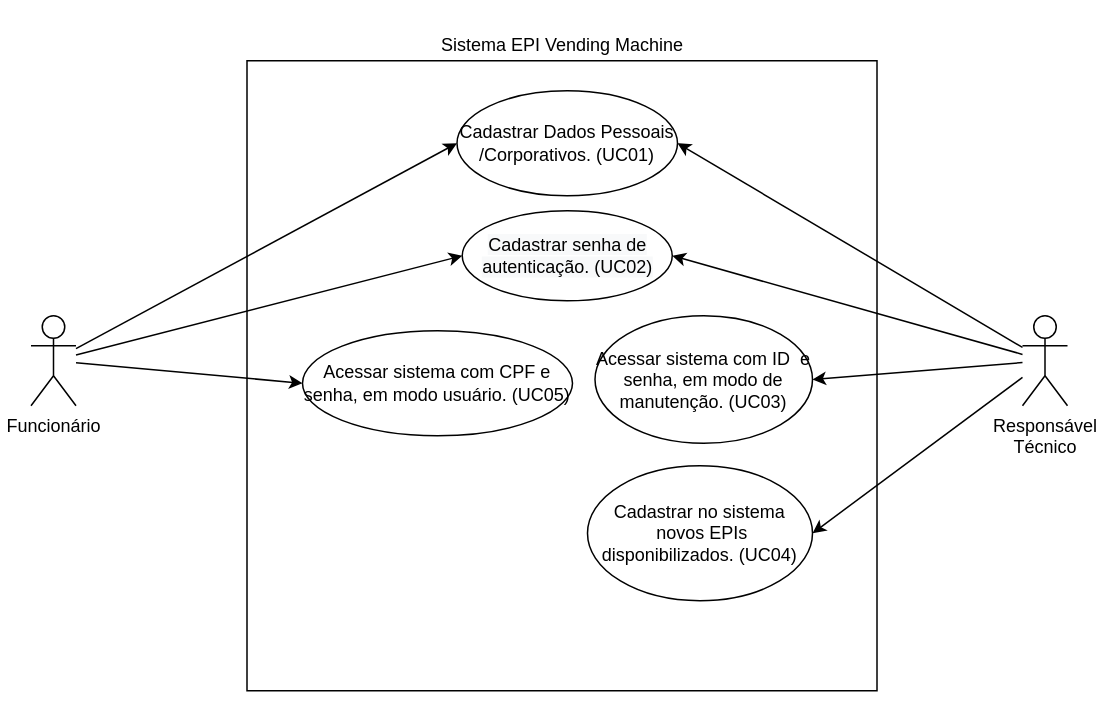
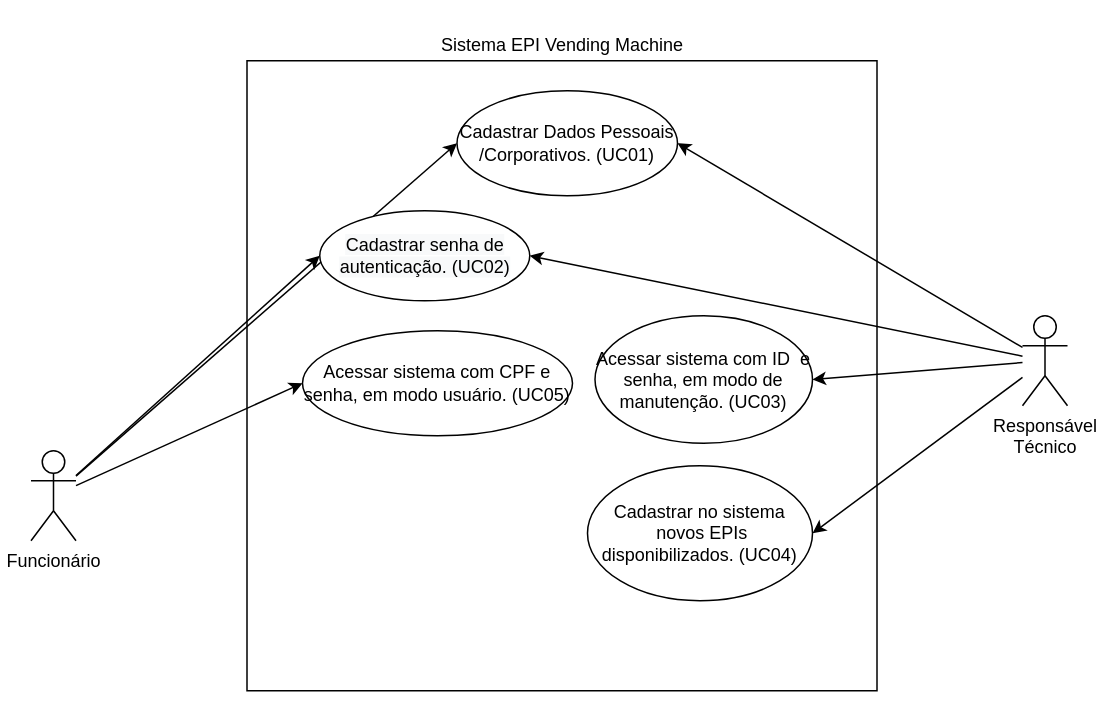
(567, 256) -> (425, 256)
(53, 361) -> (53, 496)
